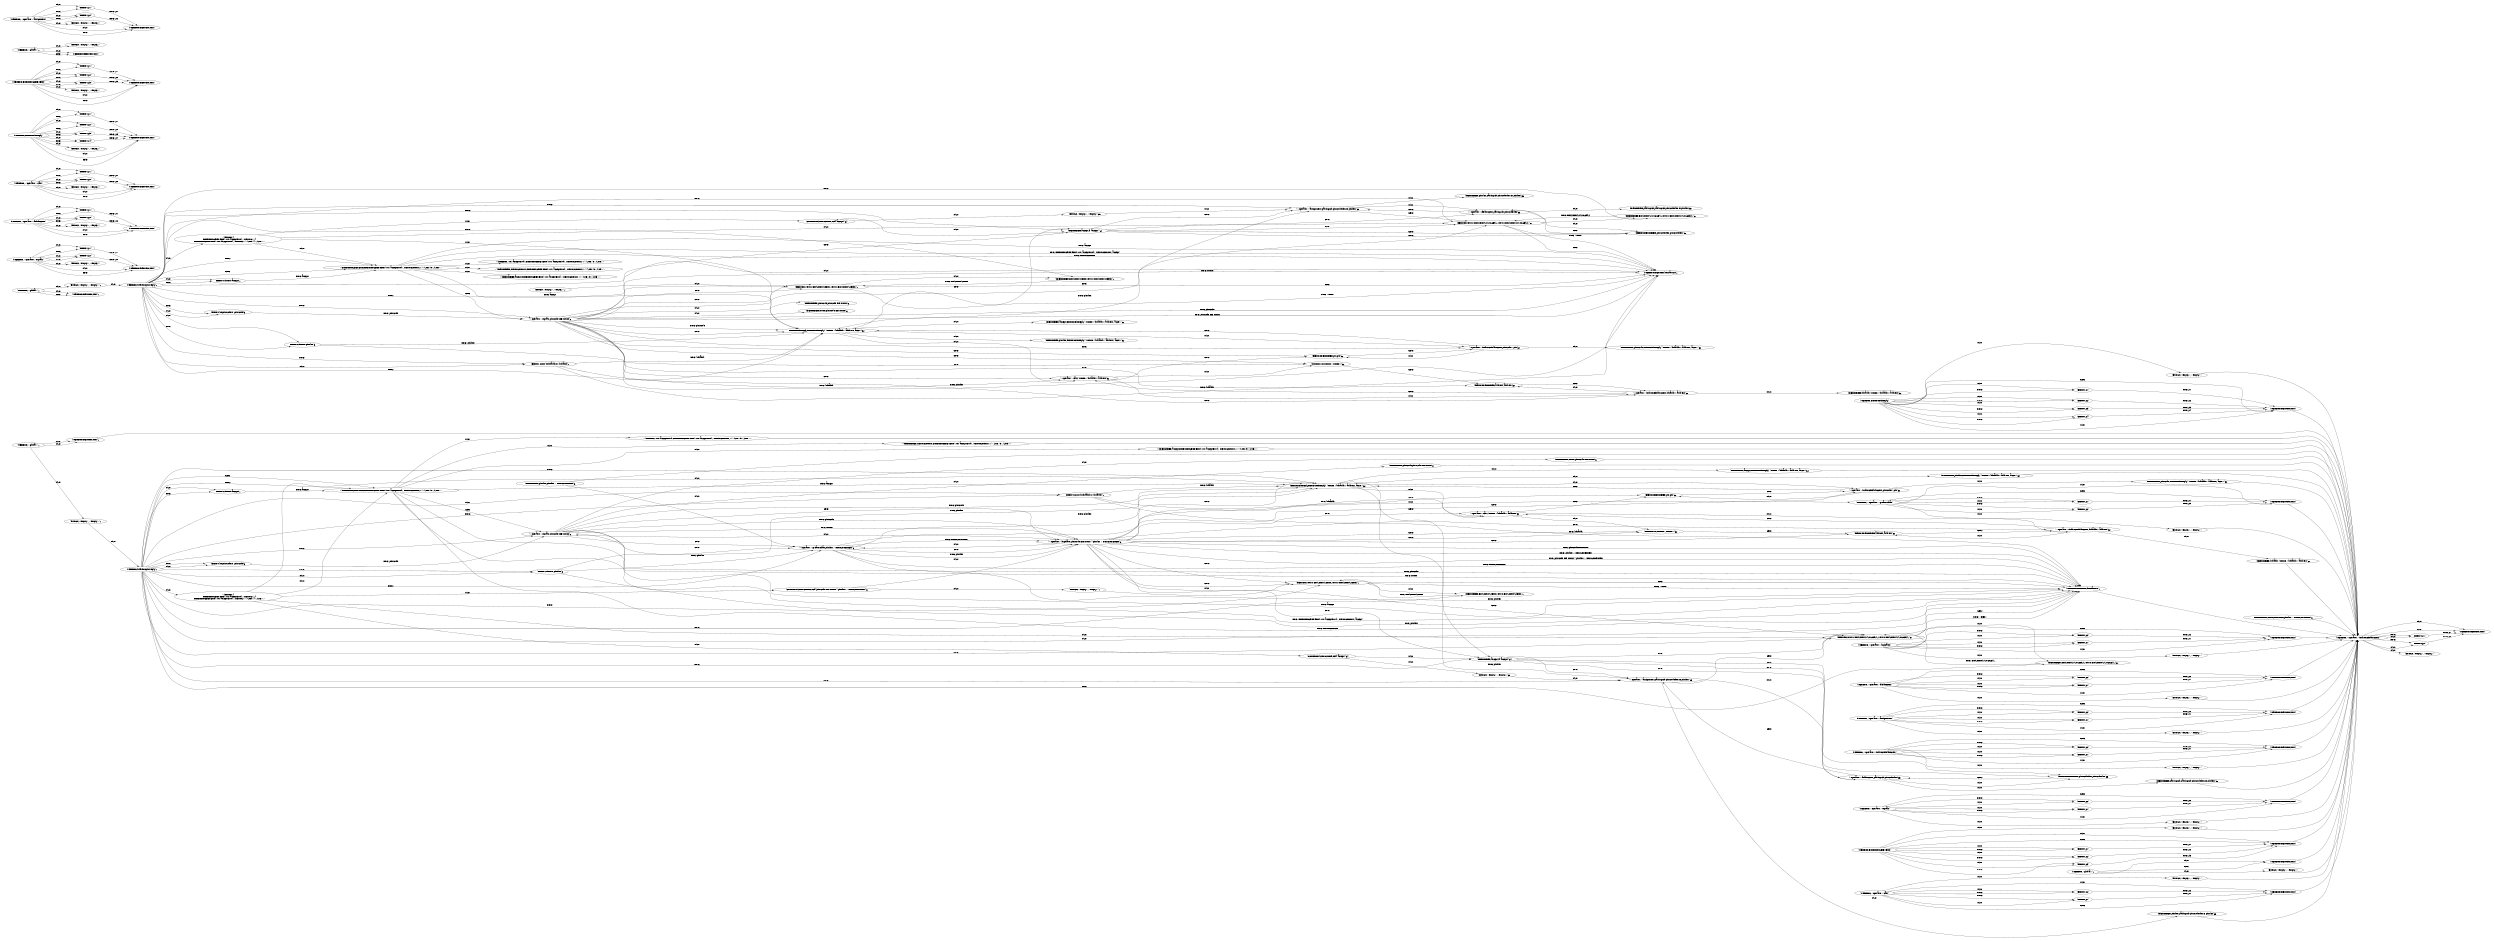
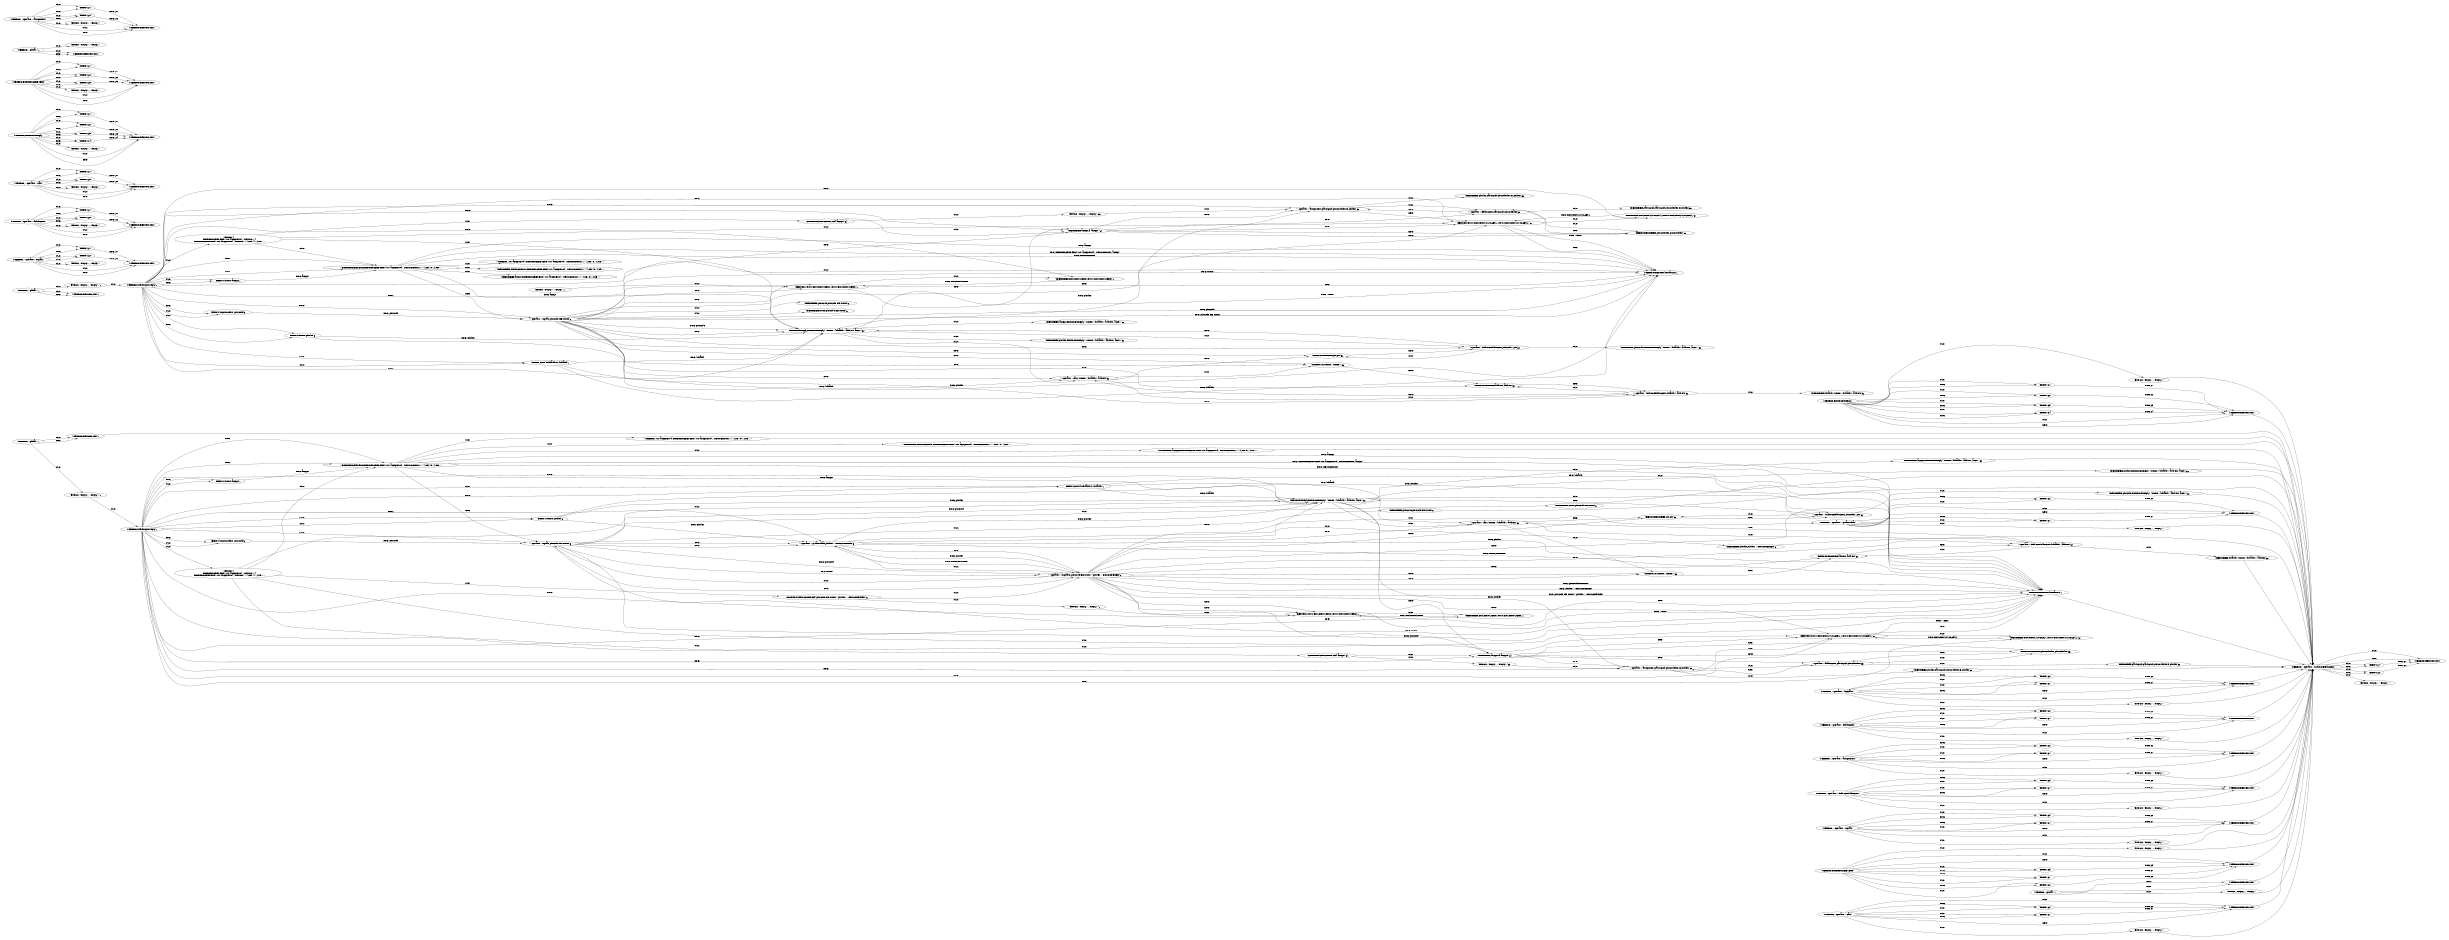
(676, 508) -> (1289, 528)
(2283, 618) -> none
